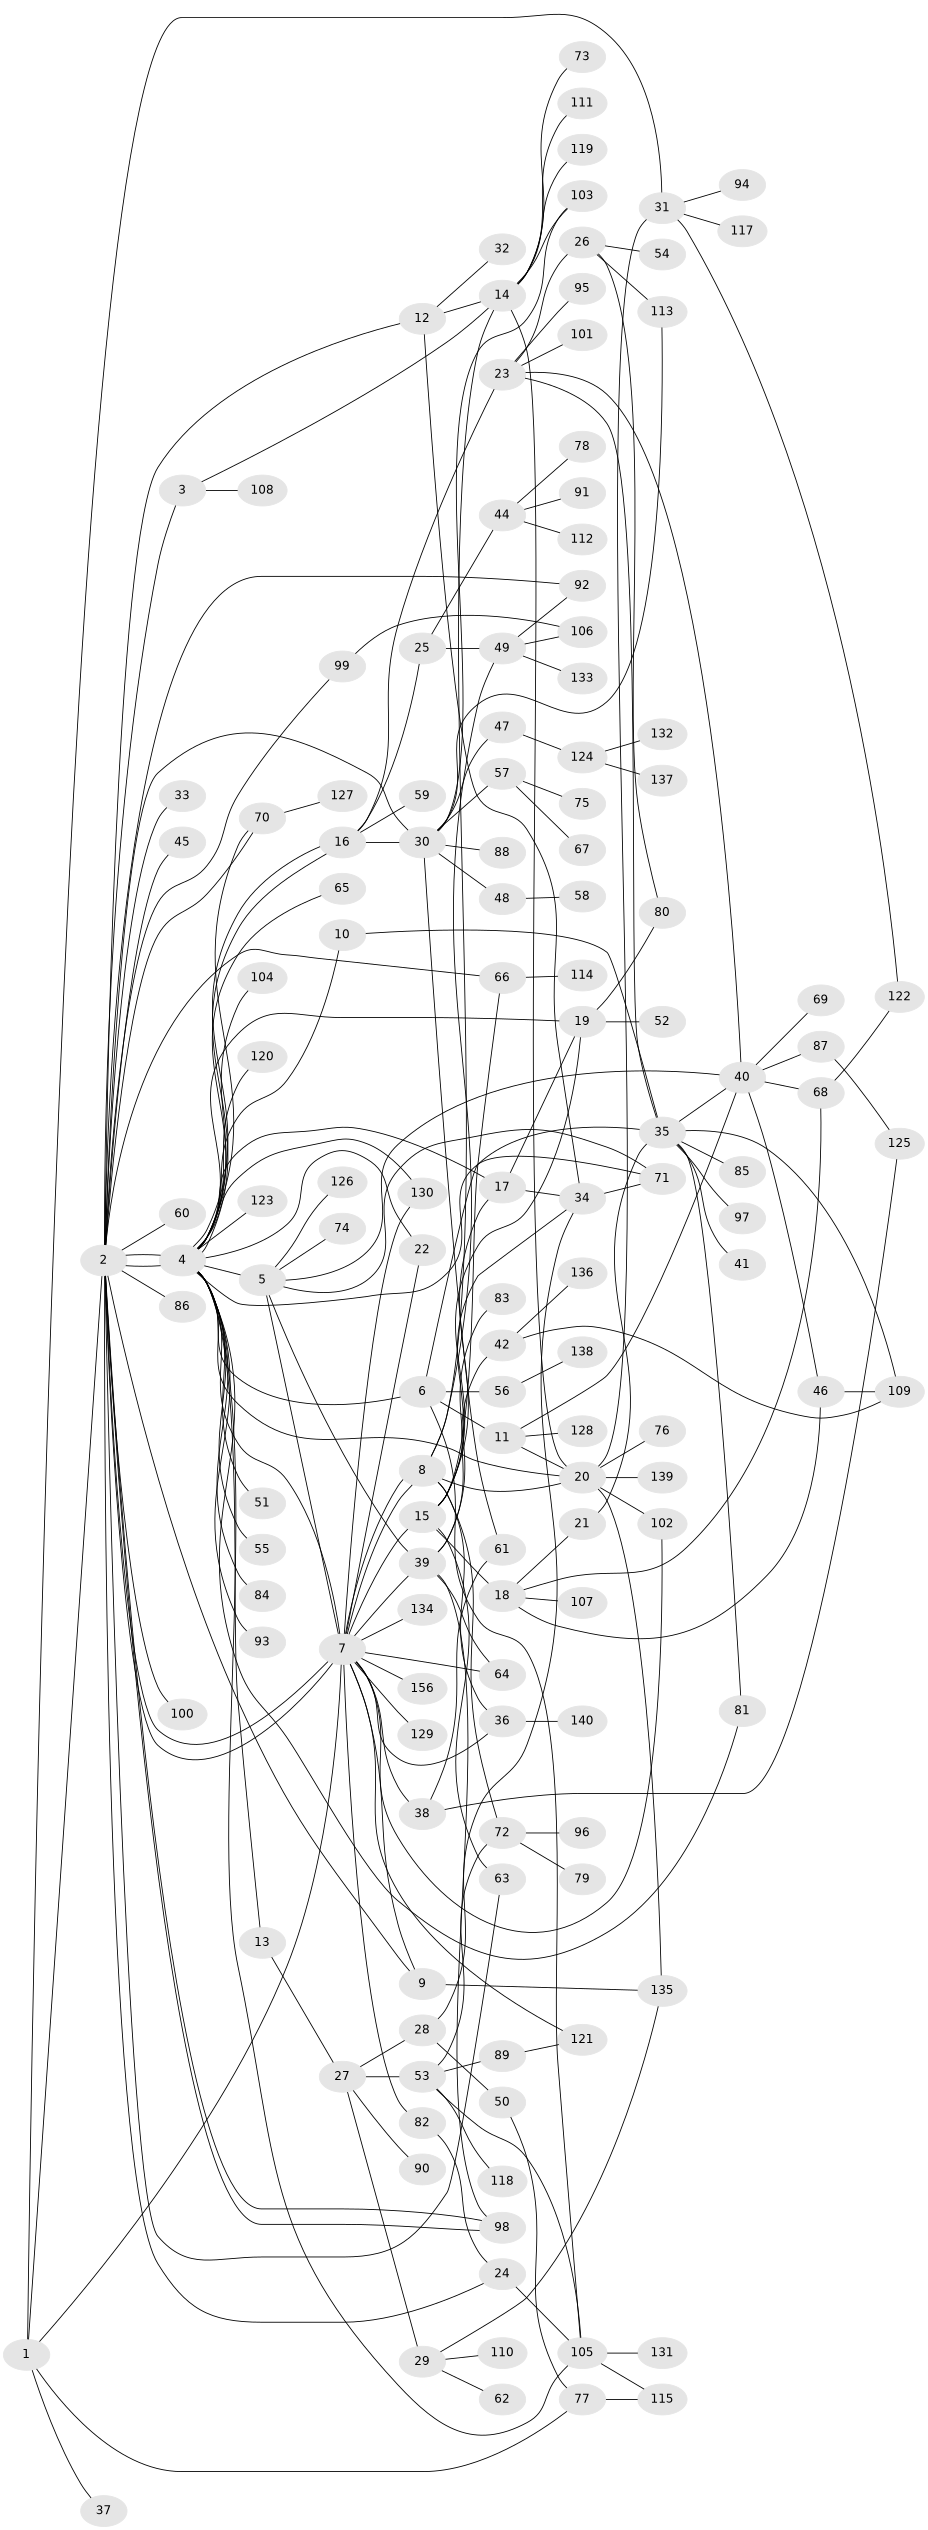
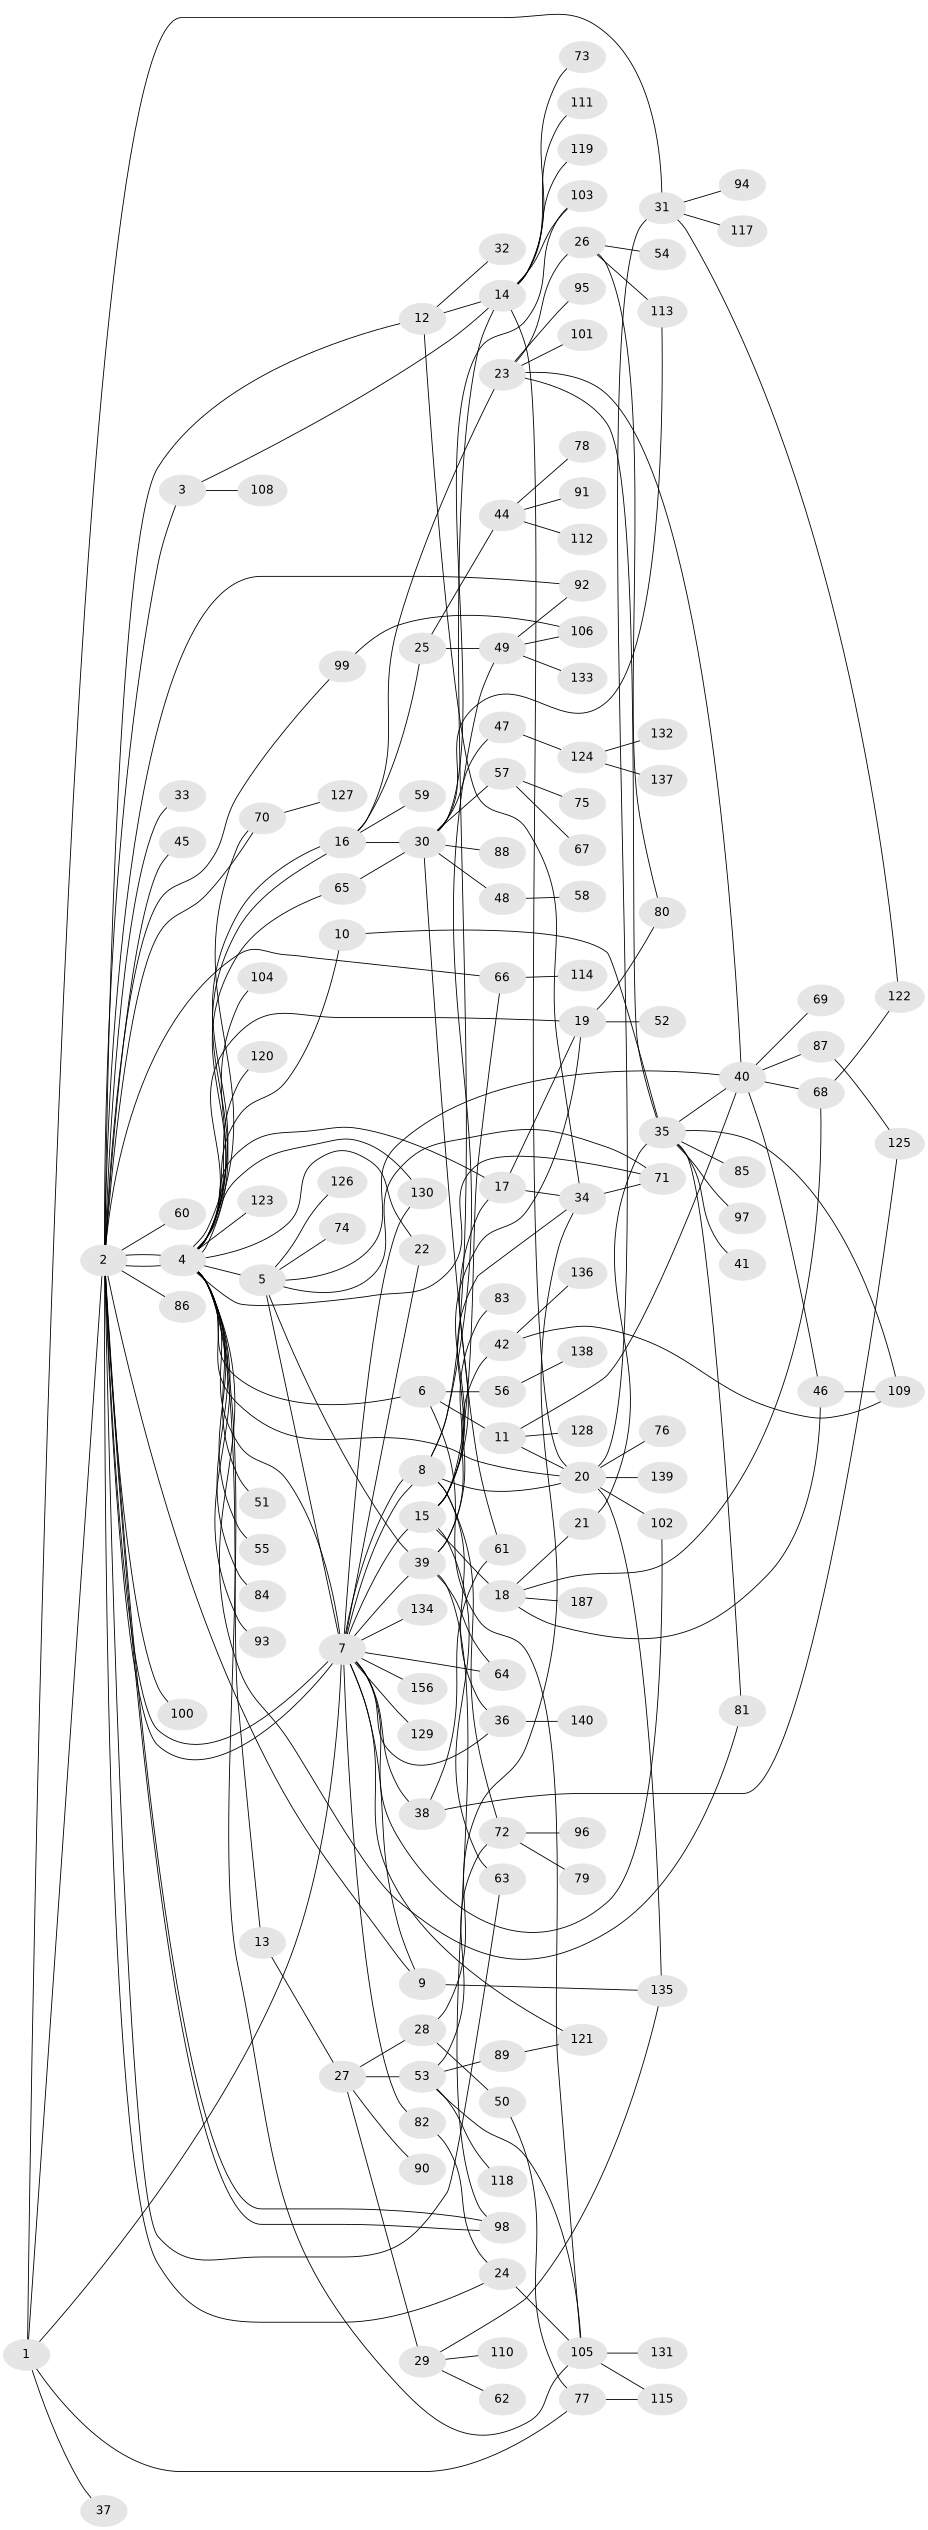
(153, 783) -> (382, 866)
(498, 1150) -> none
(582, 1603) -> (582, 1603)
